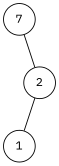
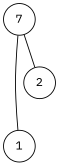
(30, 114) -> (15, 83)
